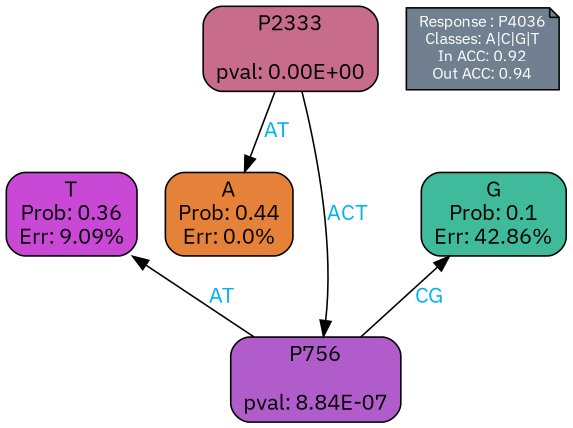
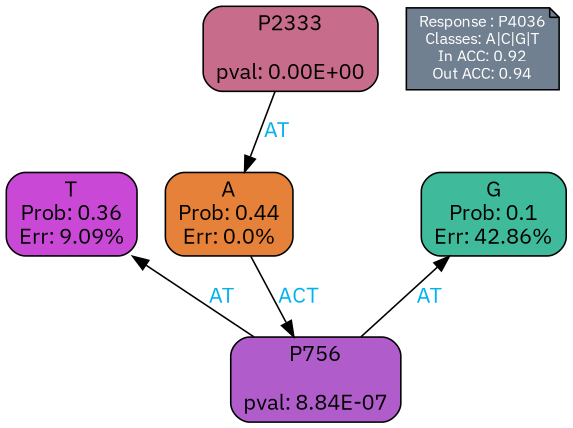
(323, 205) -> (268, 289)
(430, 297) -> (430, 297)
